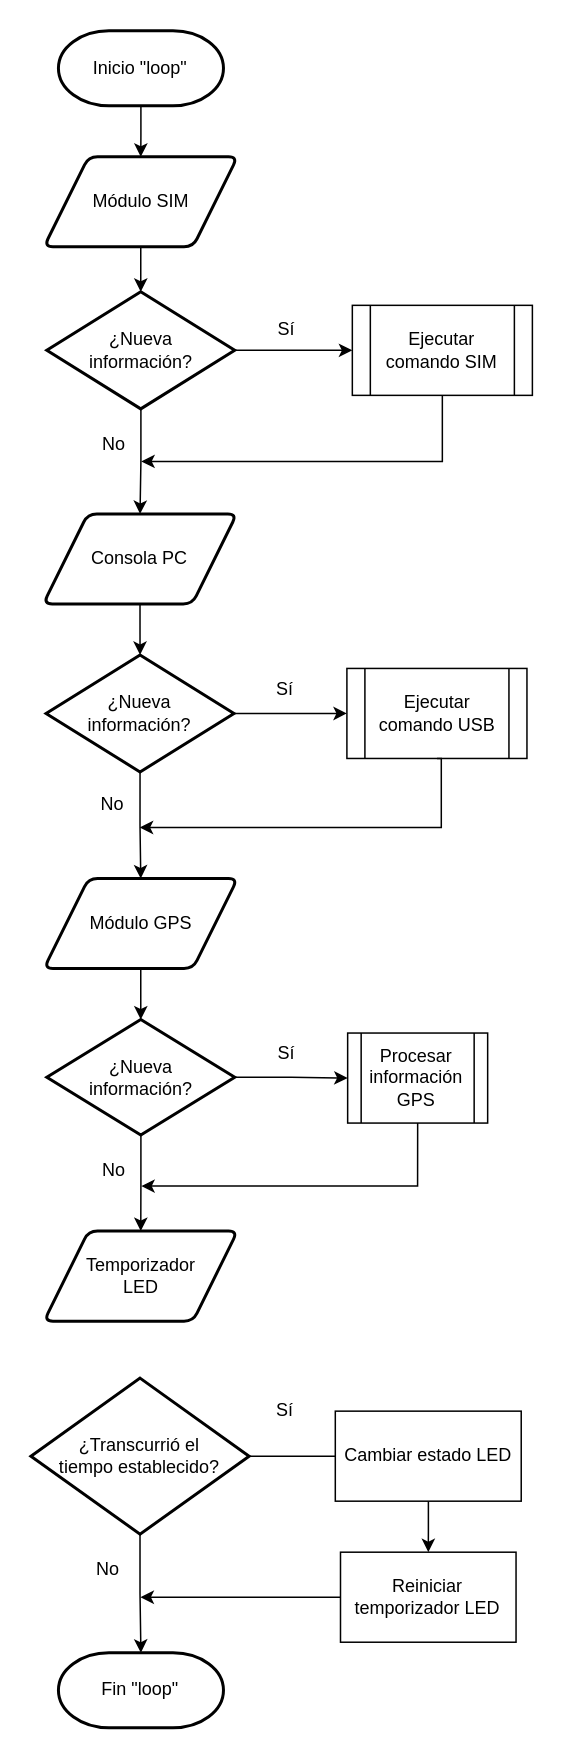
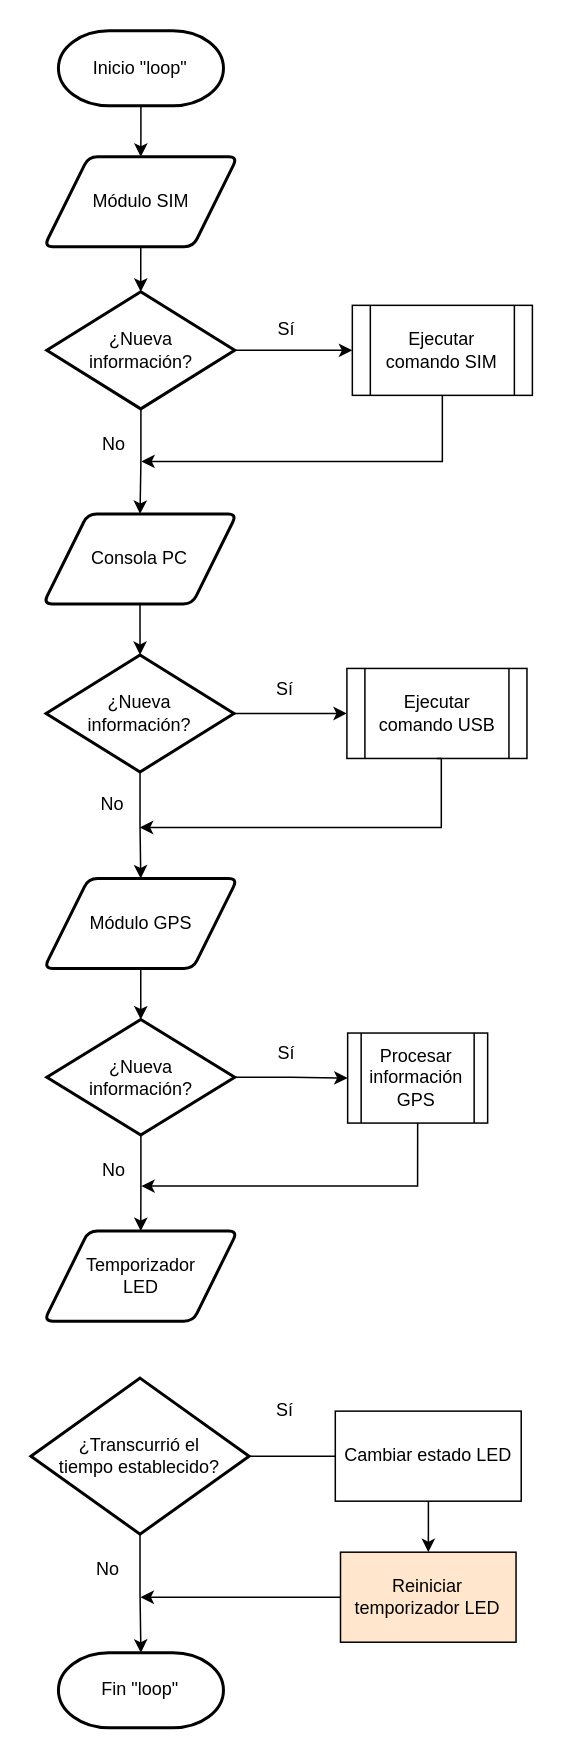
(428, 1597) -> (428, 1597)
